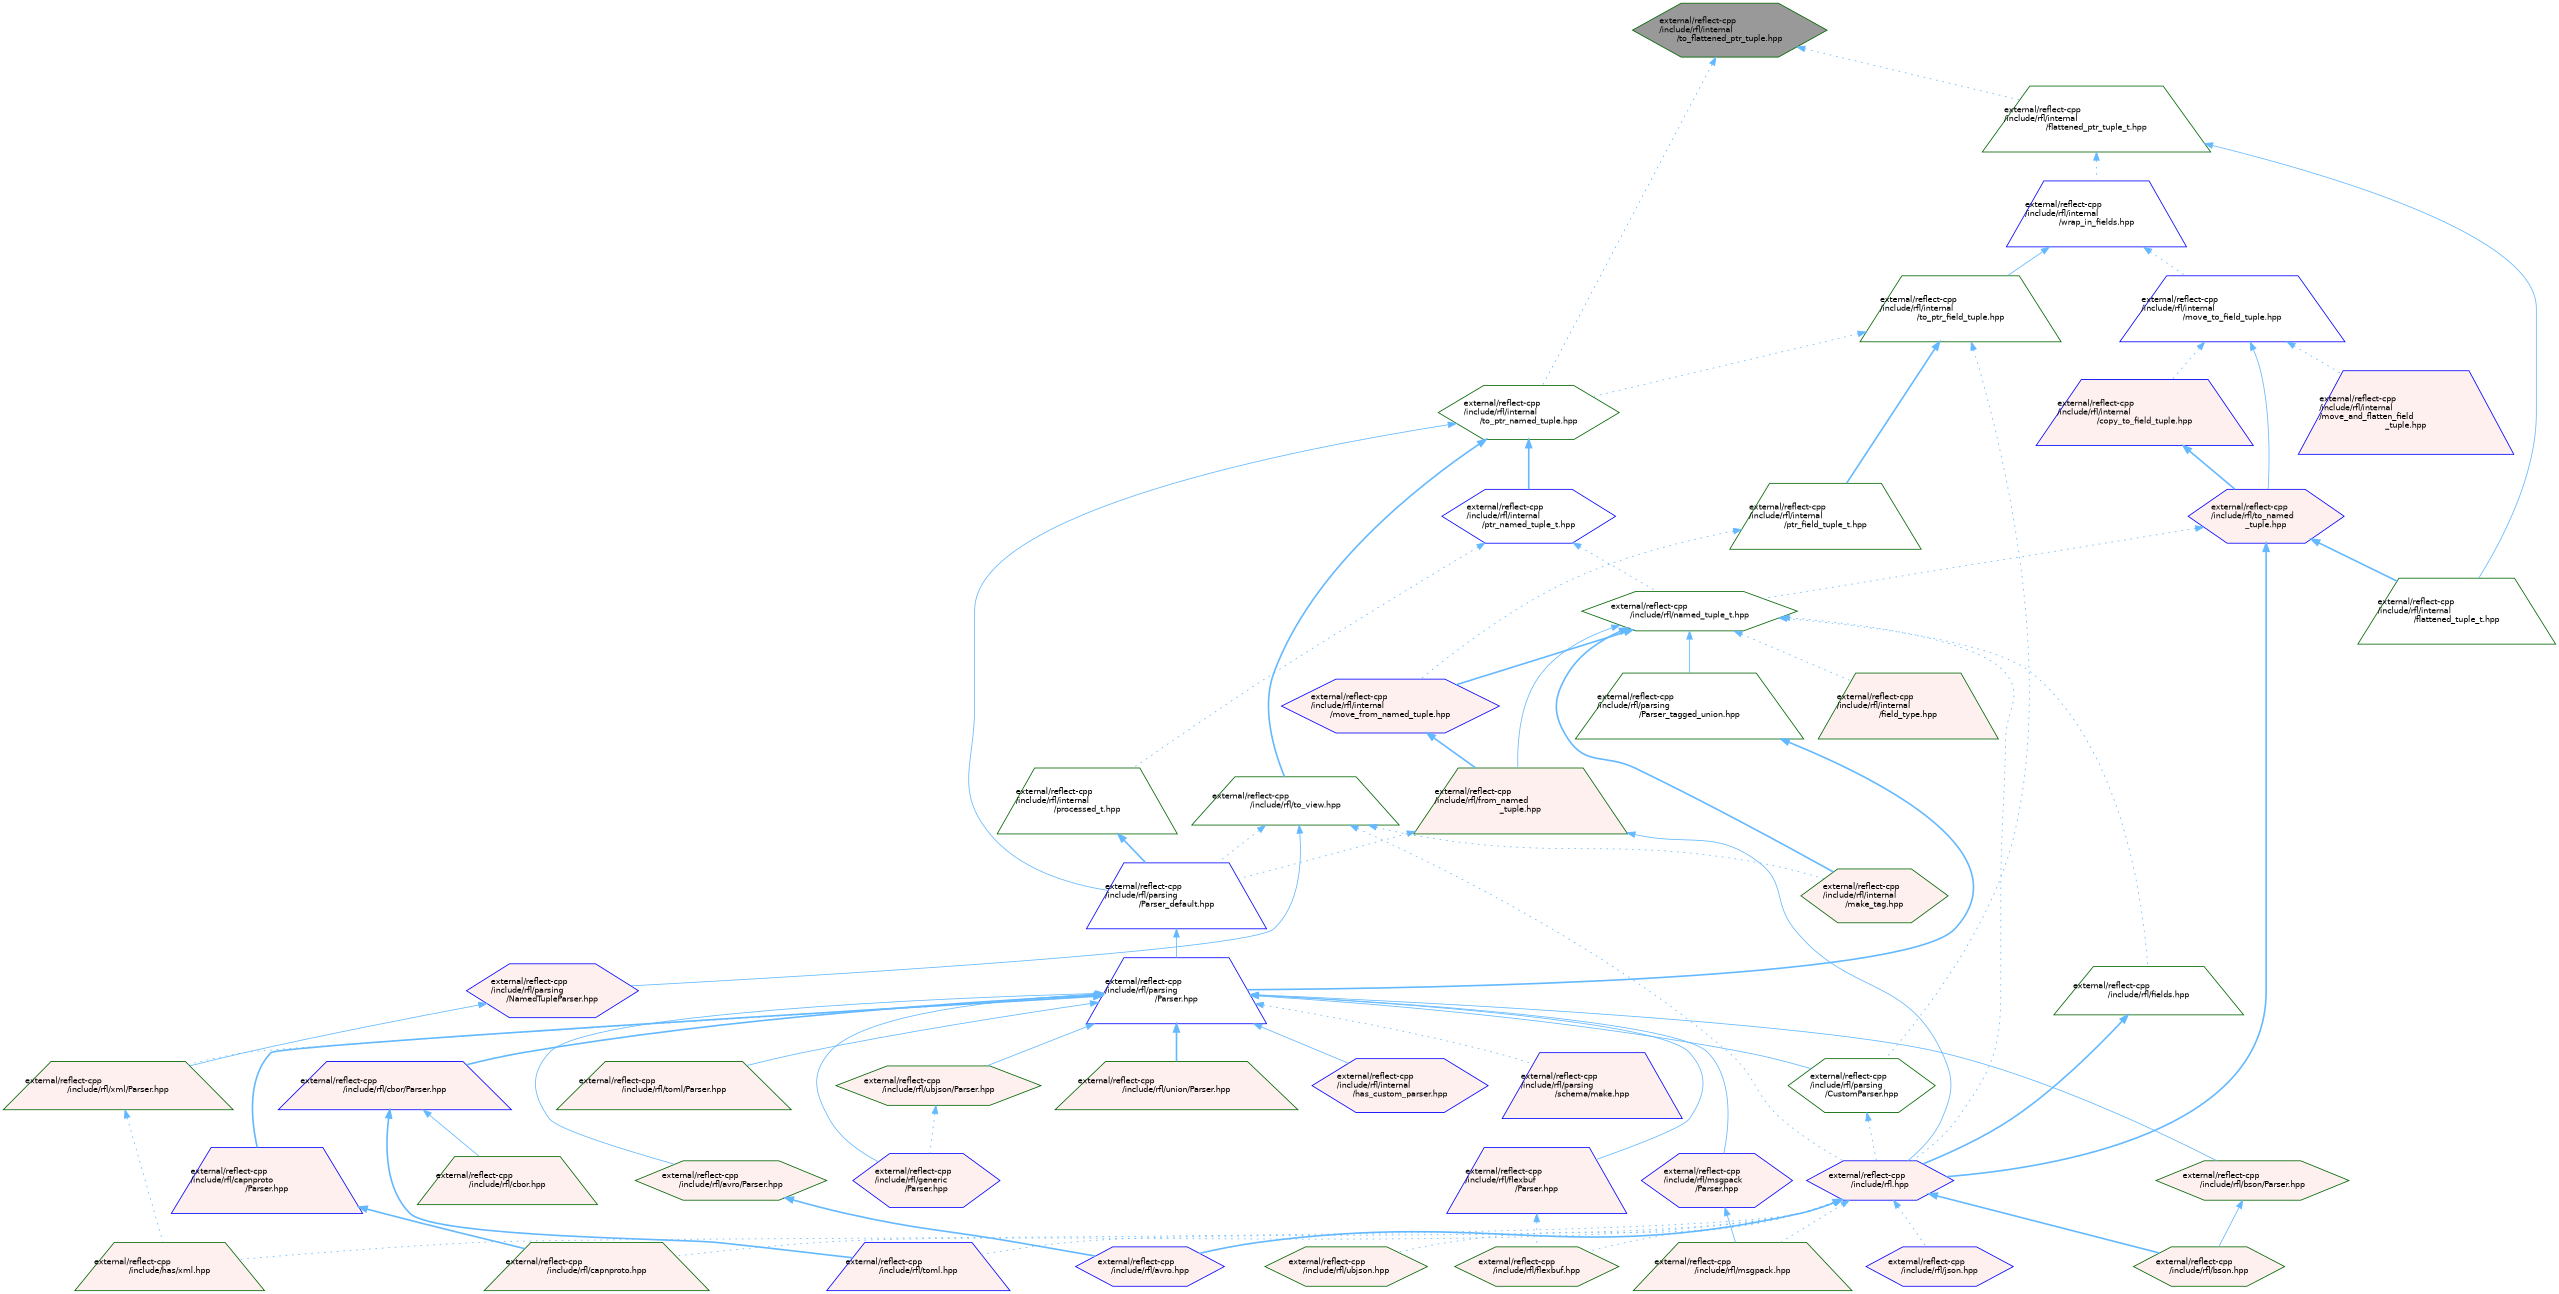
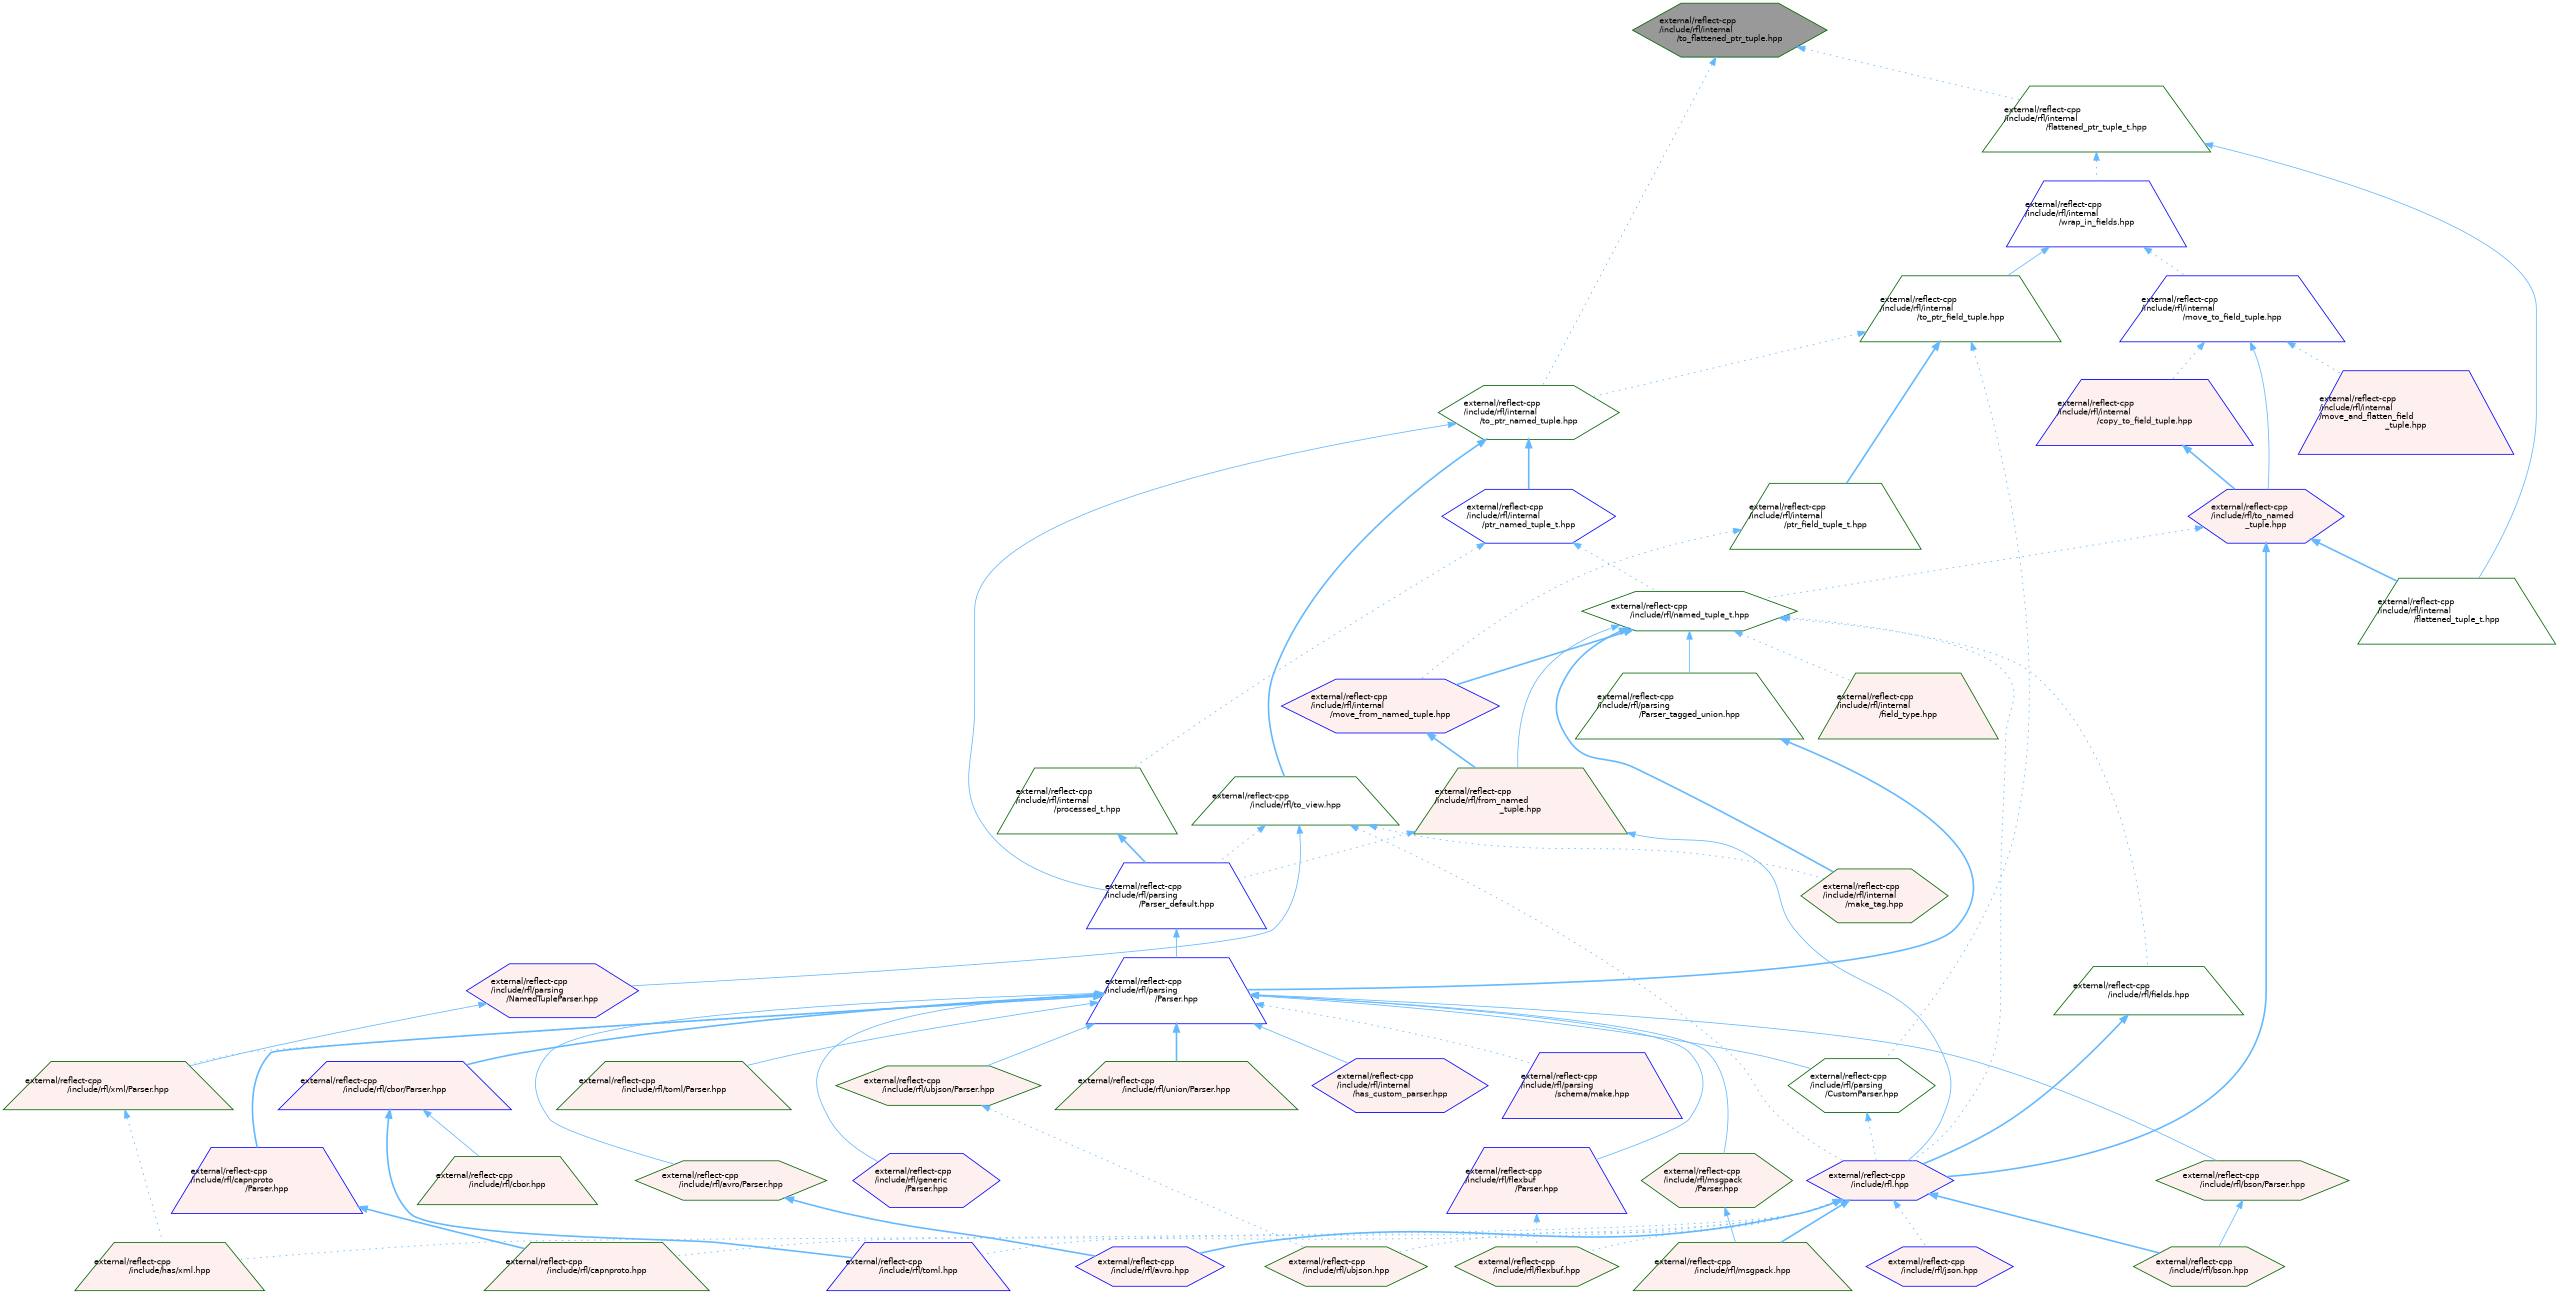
(932, 1134) -> (1147, 1178)
(1717, 1181) -> (1717, 1181)
(1812, 1223) -> (1812, 1223)
